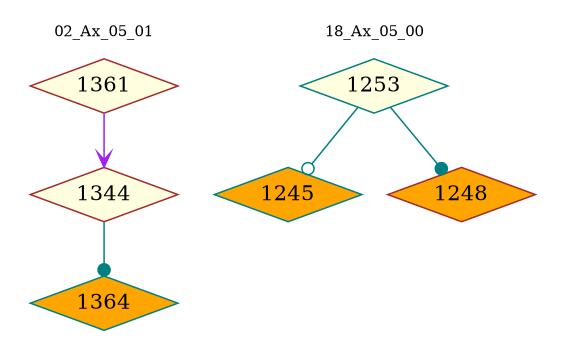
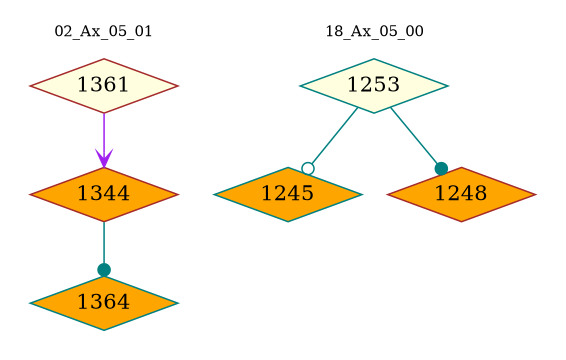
(104, 195) -> (104, 195)
